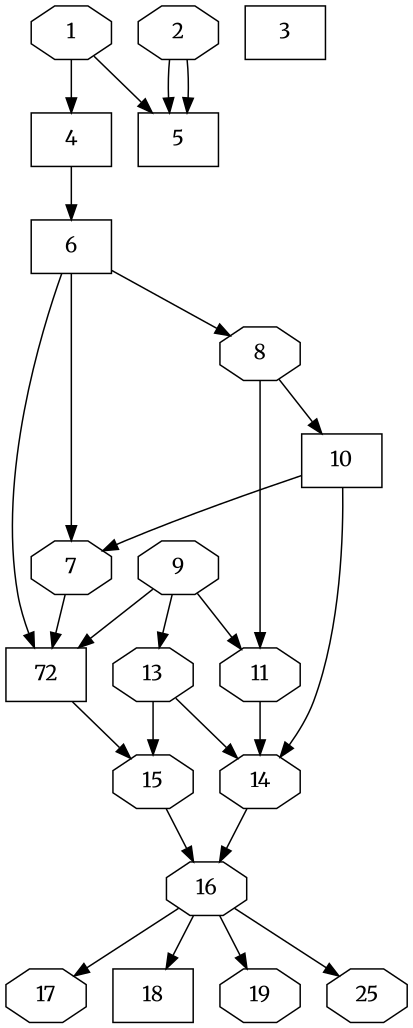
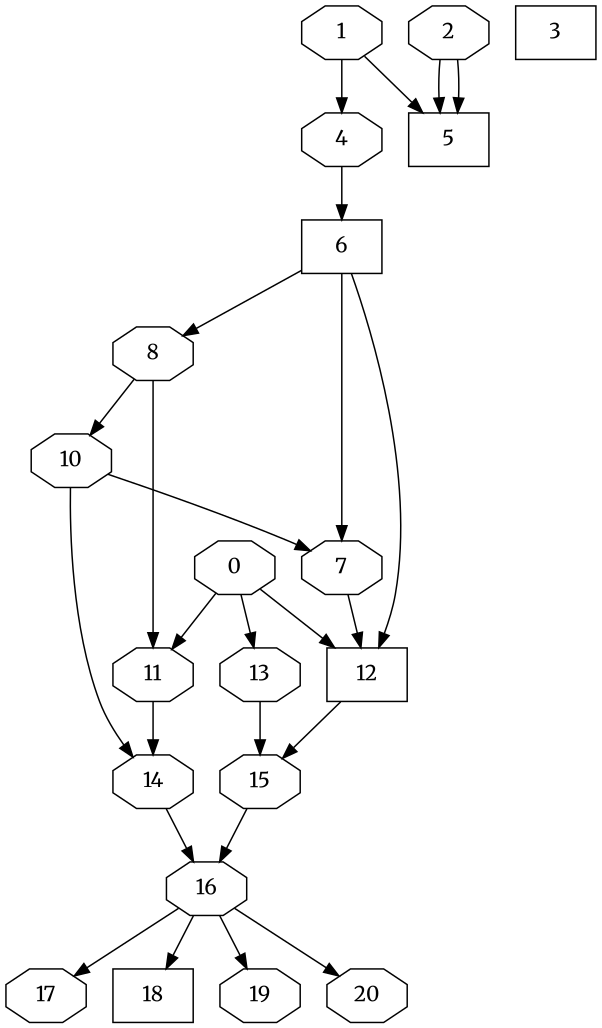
(71, 140) -> (342, 140)
(342, 461) -> (71, 461)
(178, 568) -> (235, 568)
(46, 675) -> (367, 675)
(201, 723) -> none
(367, 996) -> (367, 996)
